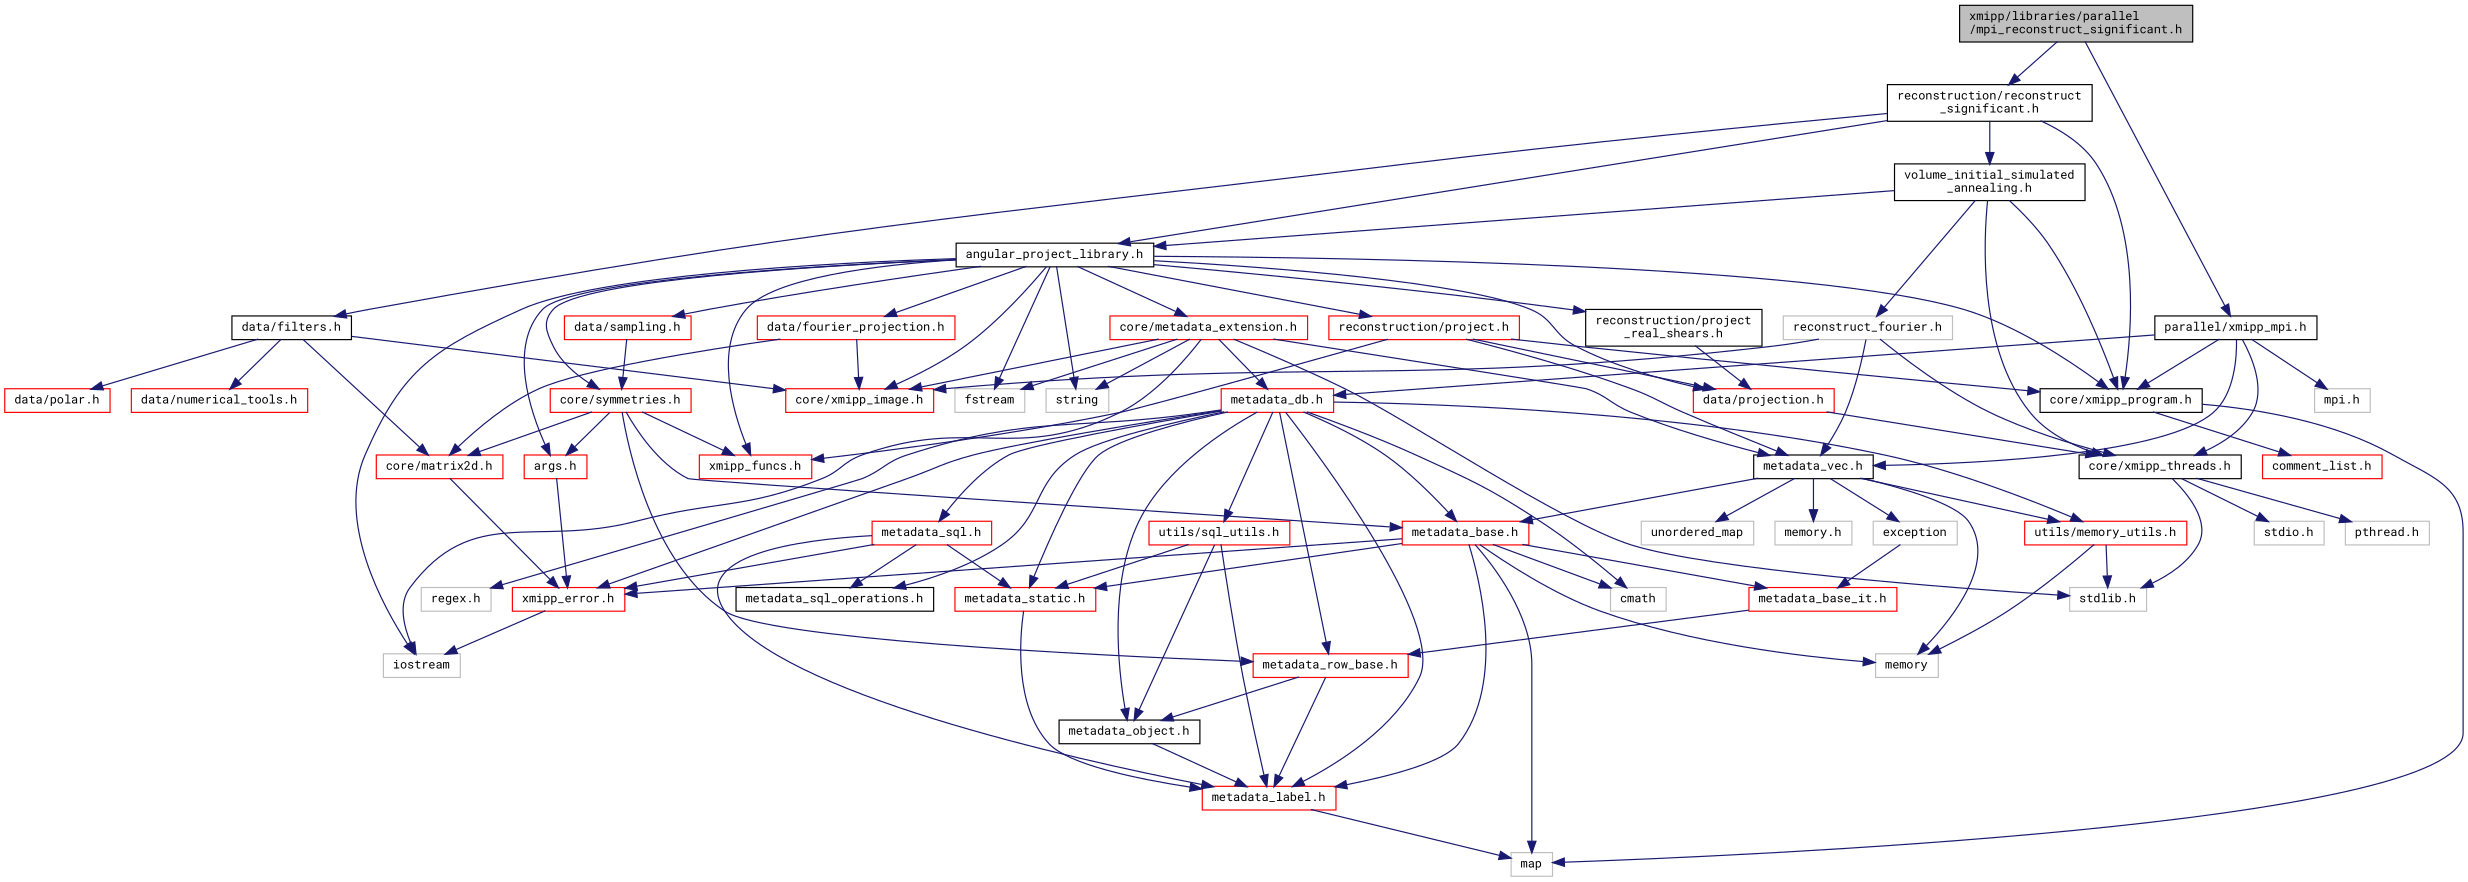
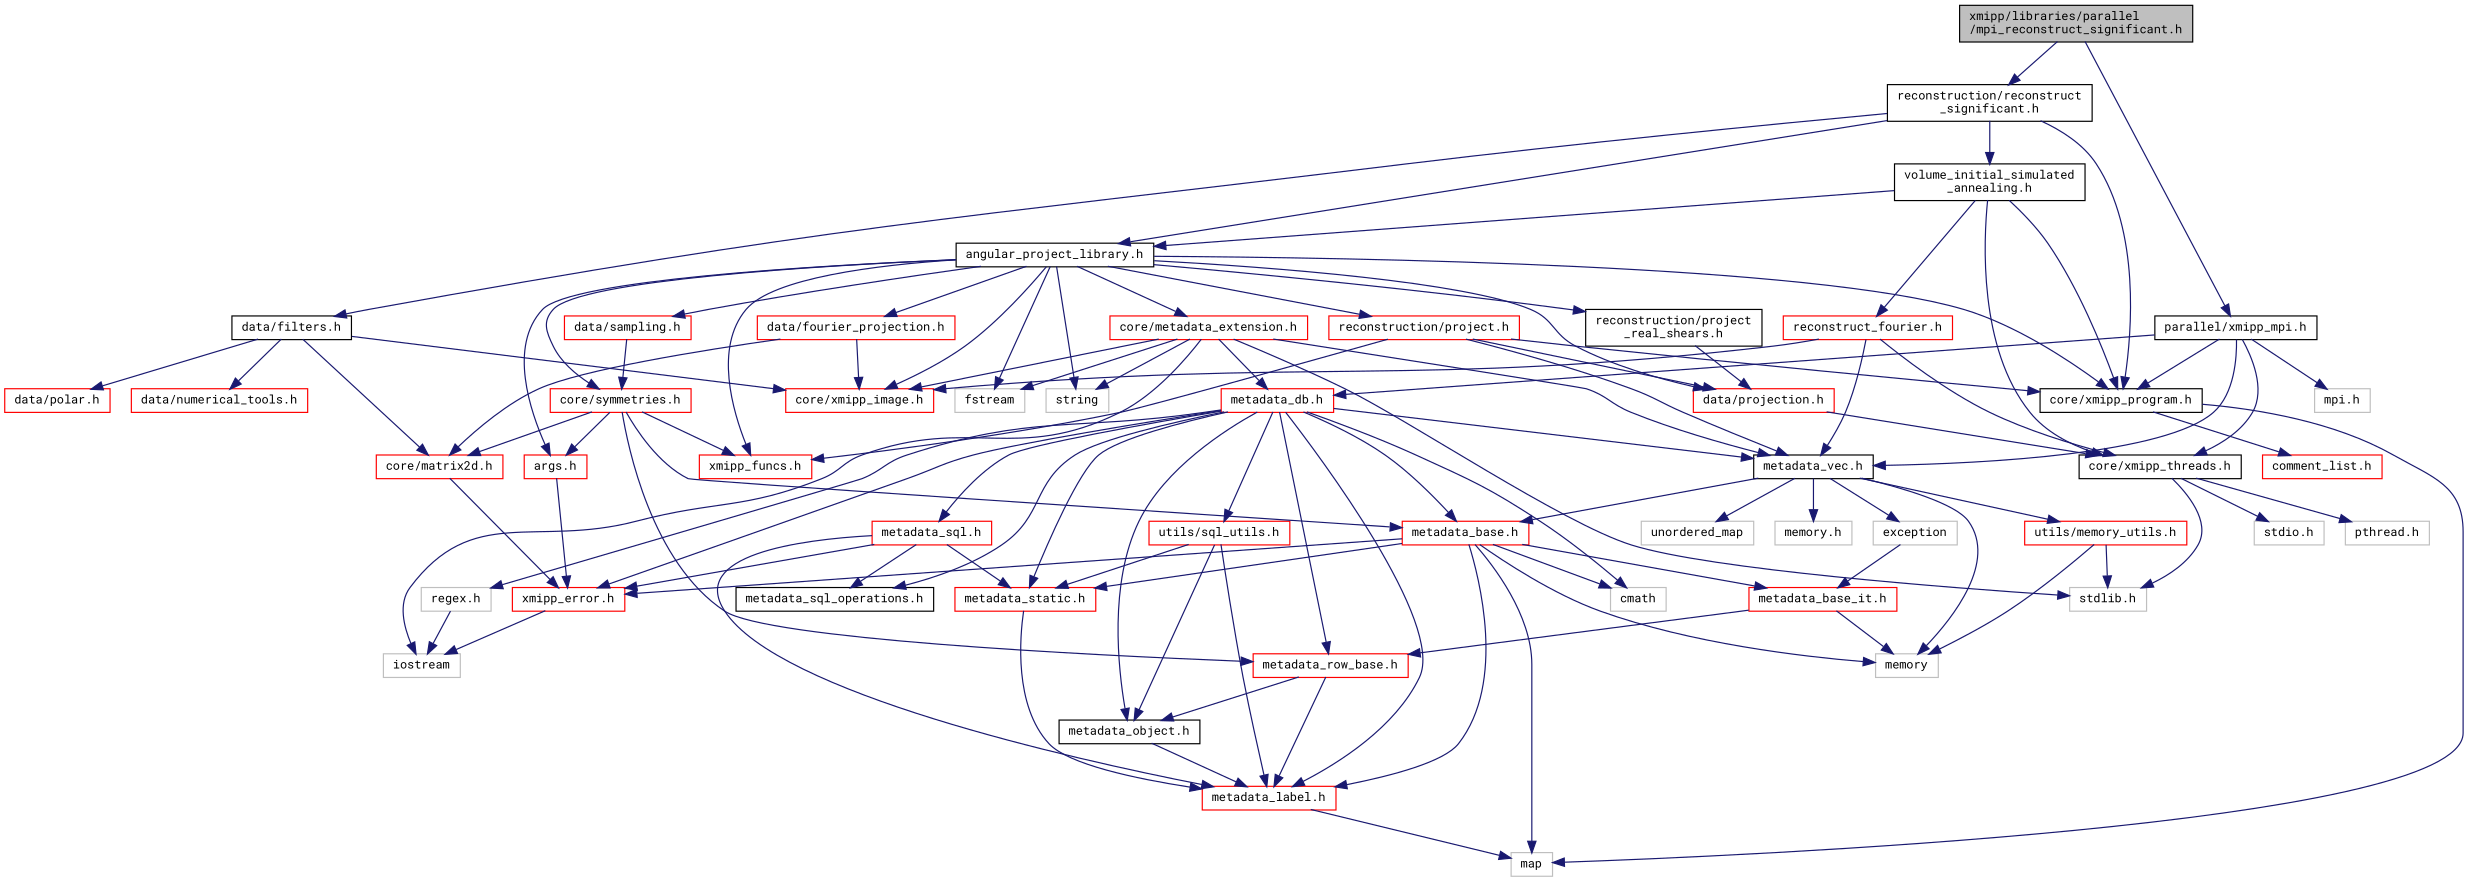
(529, 307) -> (442, 627)
(1868, 328) -> (1868, 328)
(1690, 424) -> (1538, 433)
none -> (1860, 629)
